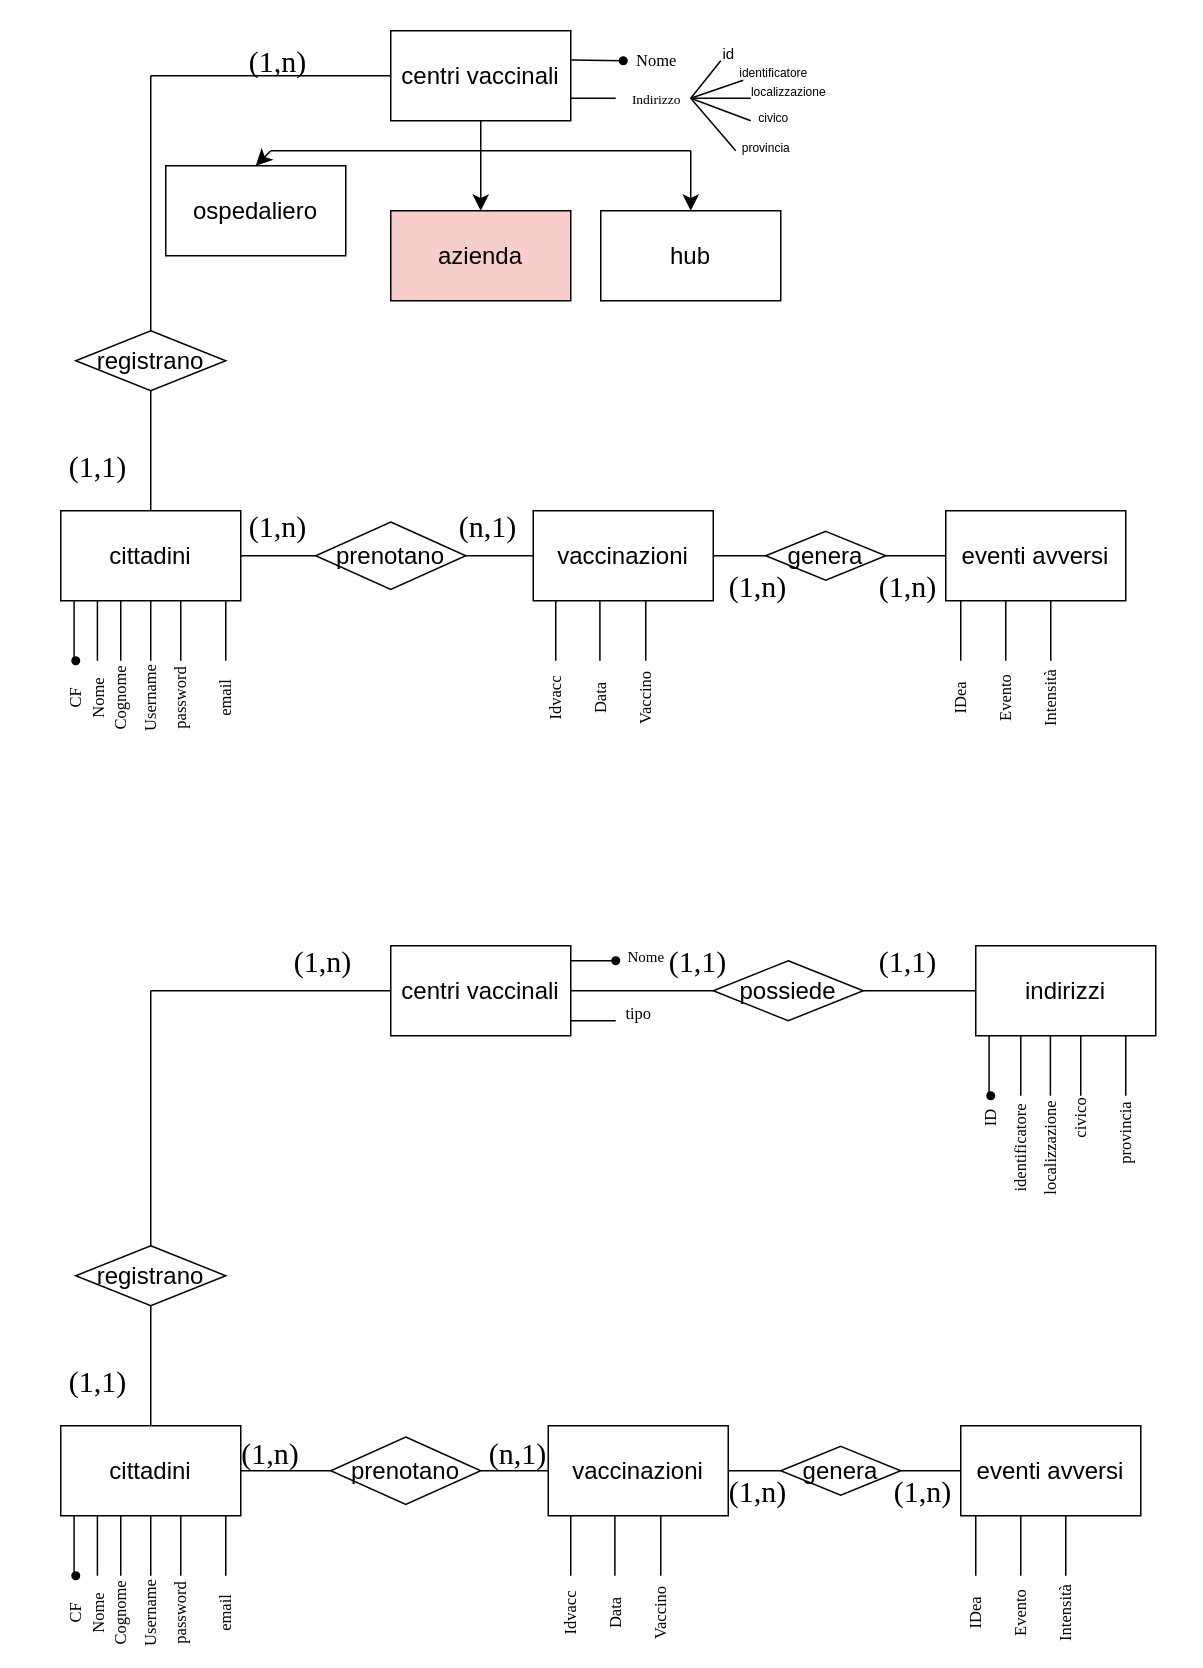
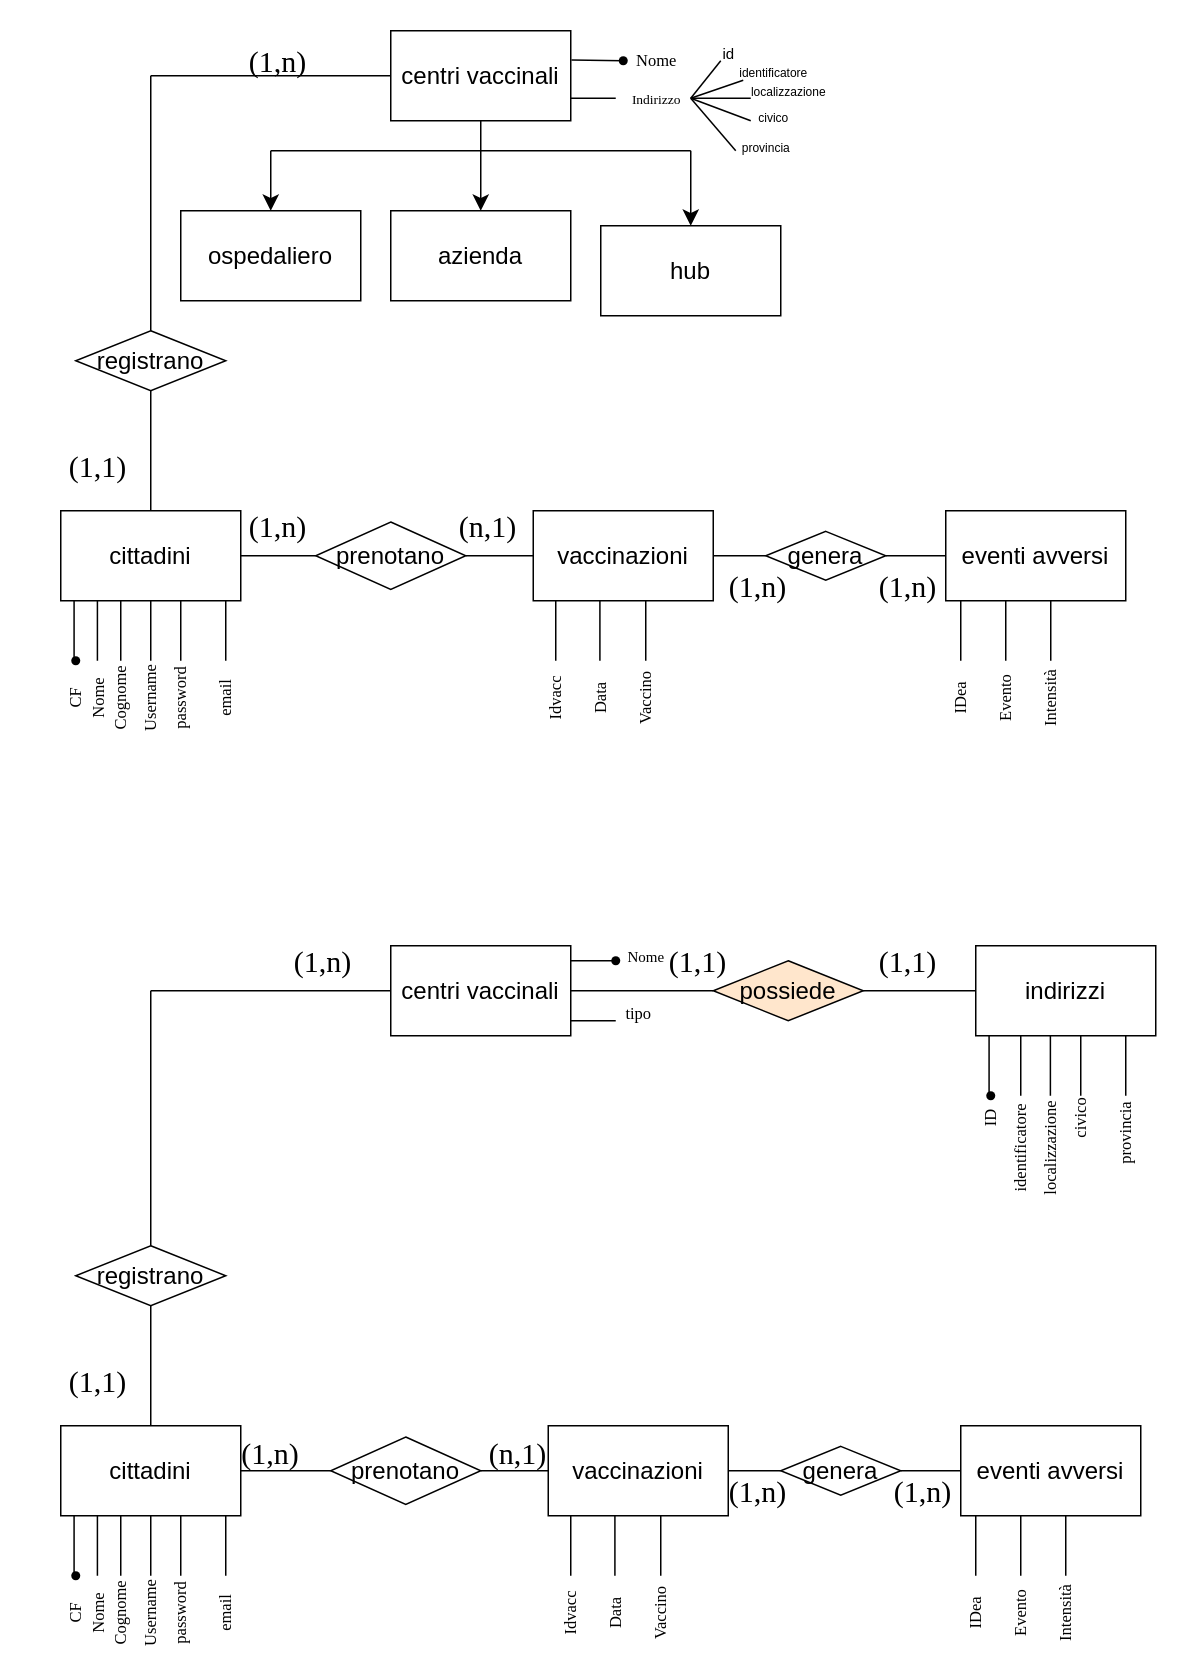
(256, 211) -> (271, 256)
(481, 256) -> (481, 256)
(691, 256) -> (691, 271)
(788, 991) -> (788, 991)
